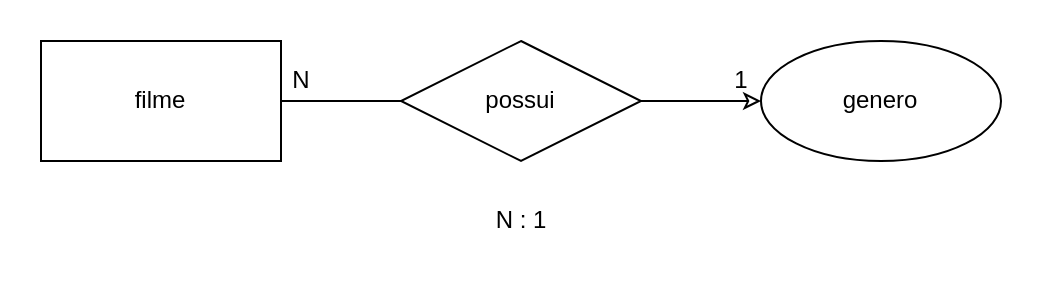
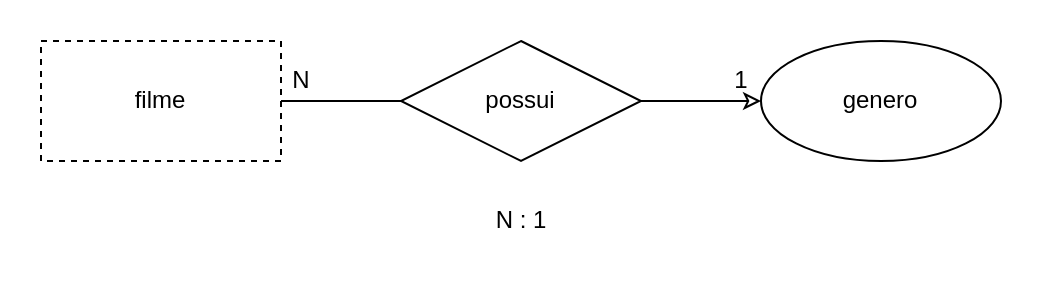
(161, 101) -> (161, 101)
